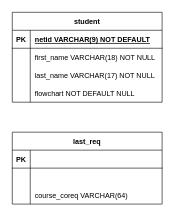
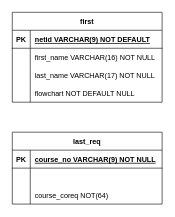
(87, 22) -> (87, 22)
(94, 58) -> (94, 58)
none -> (96, 159)
(82, 196) -> (74, 196)
